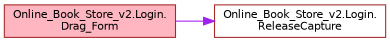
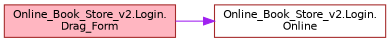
(300, 21) -> (300, 21)
